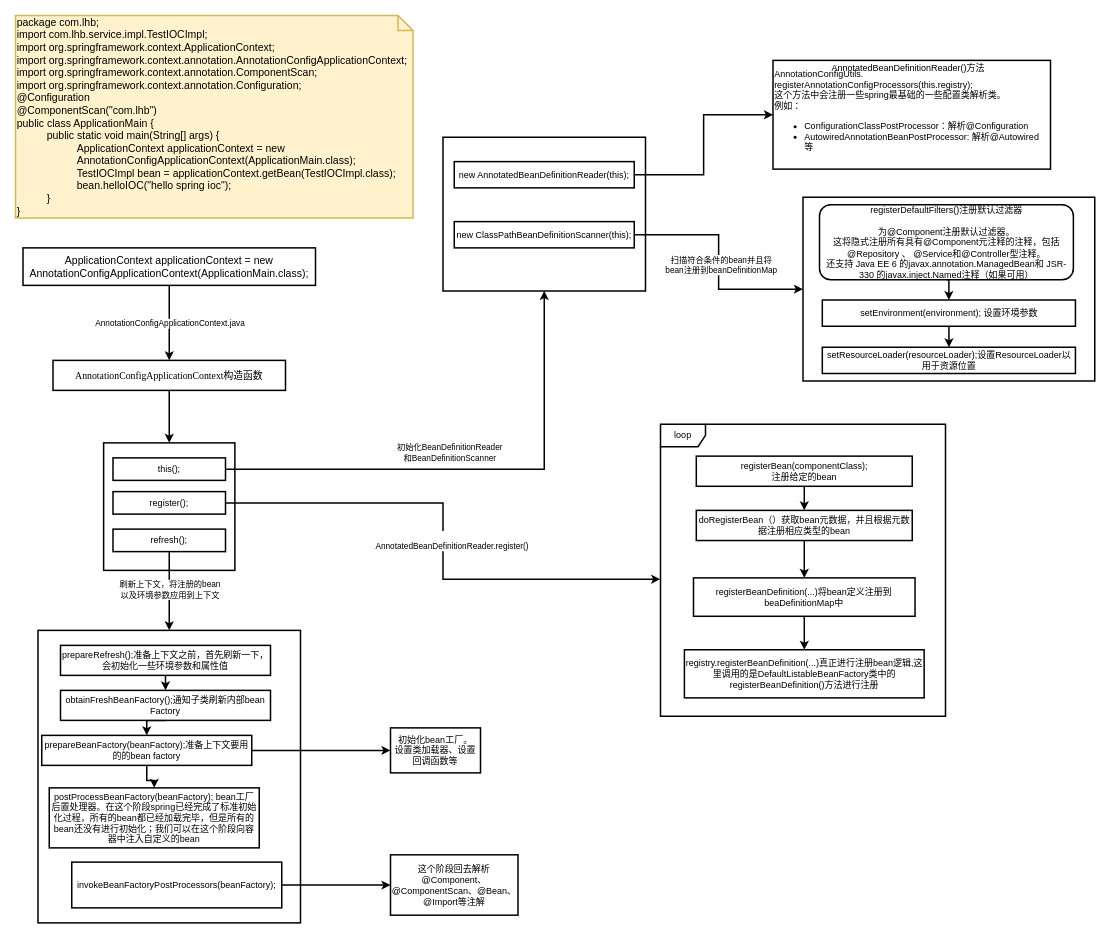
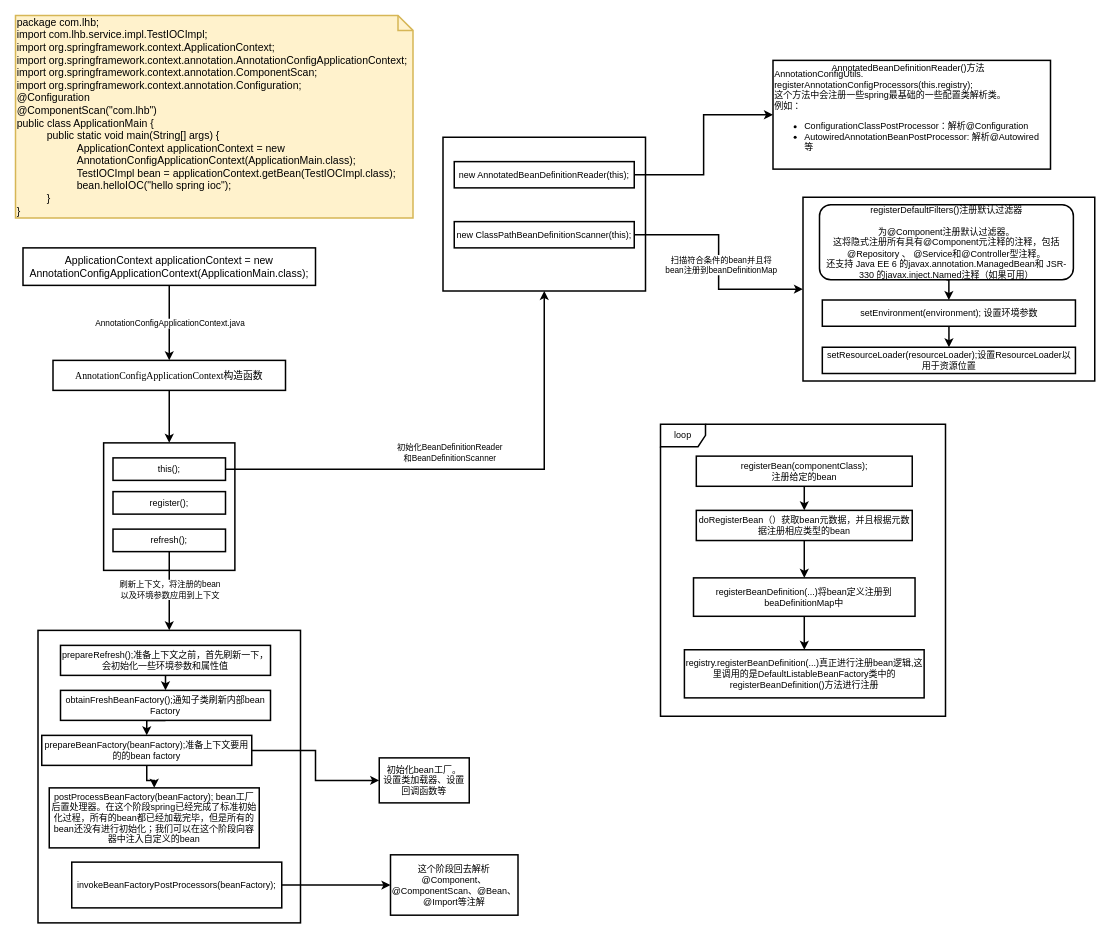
(529, 579) -> none
(435, 750) -> (424, 780)
